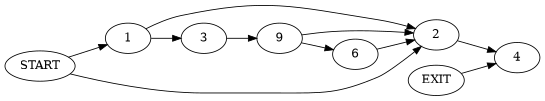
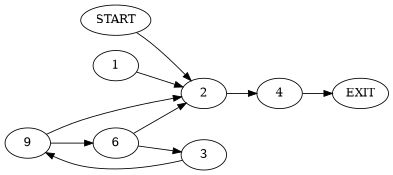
(162, 38) -> (156, 148)
(84, 52) -> none
(475, 70) -> (313, 93)
